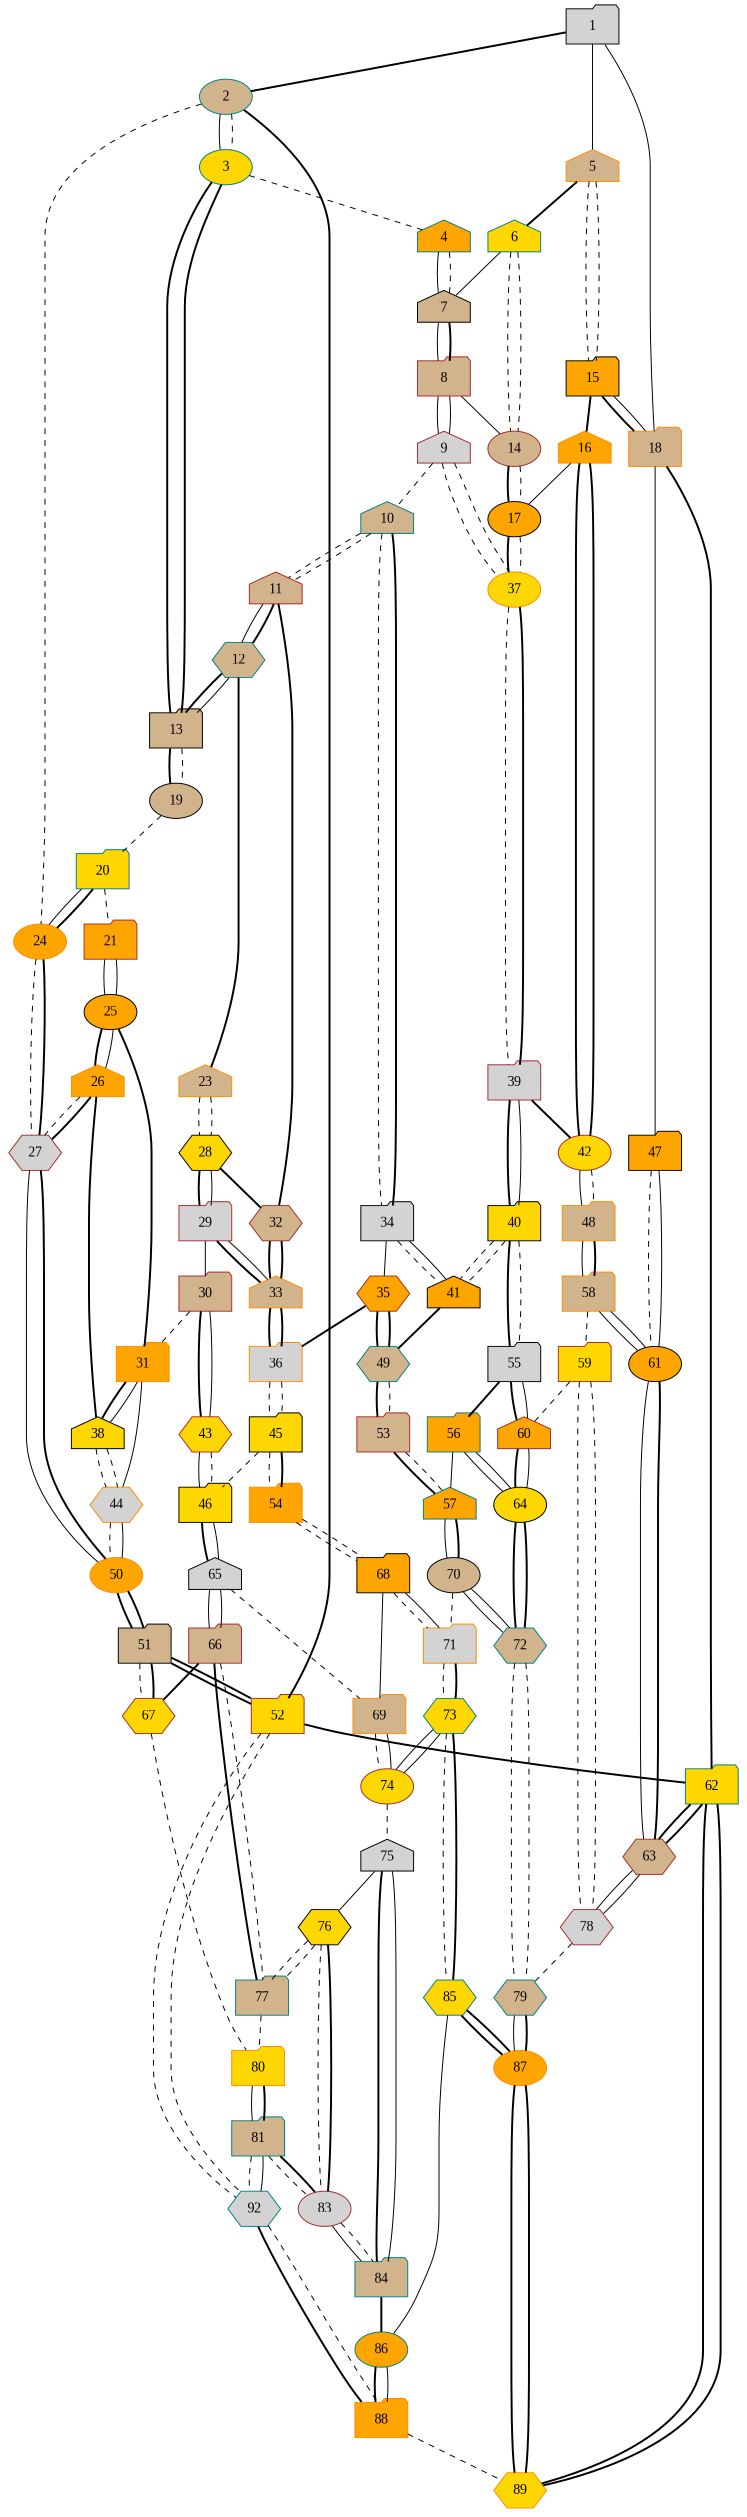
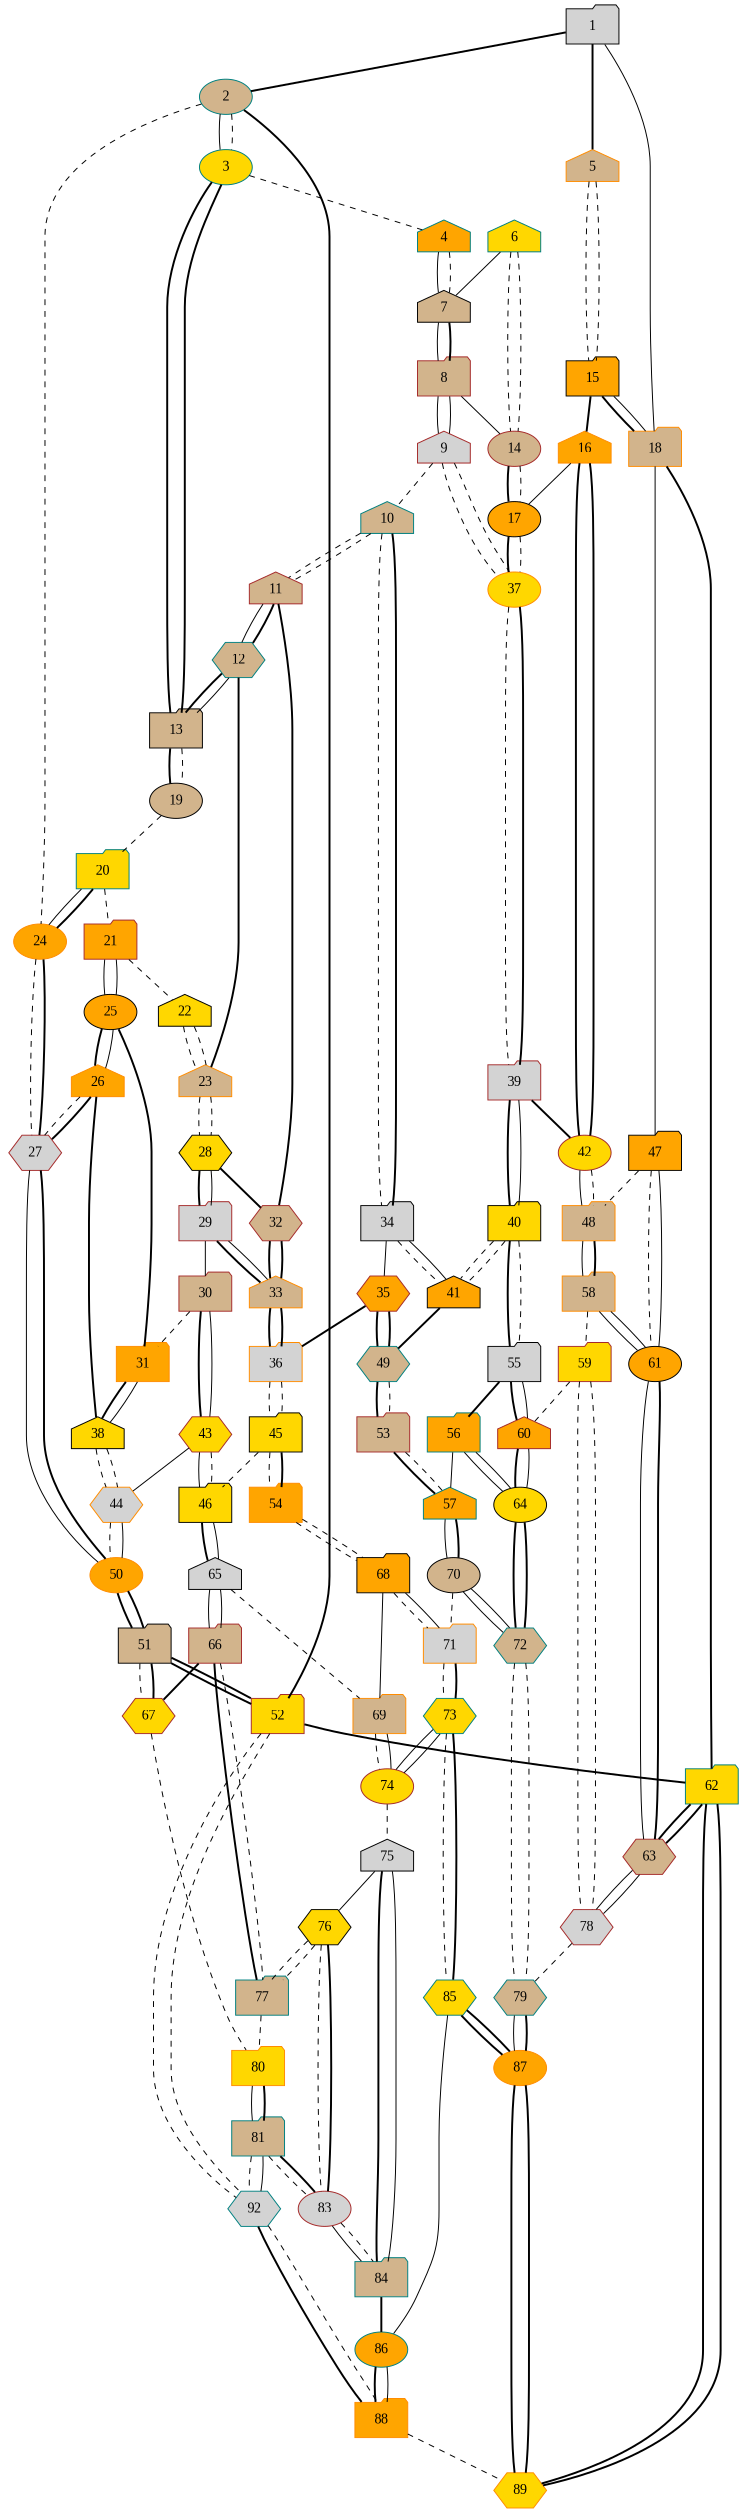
(593, 97) -> (593, 97)
(552, 204) -> none
none -> (185, 1012)
none -> (622, 1188)
(136, 1435) -> (161, 1470)
